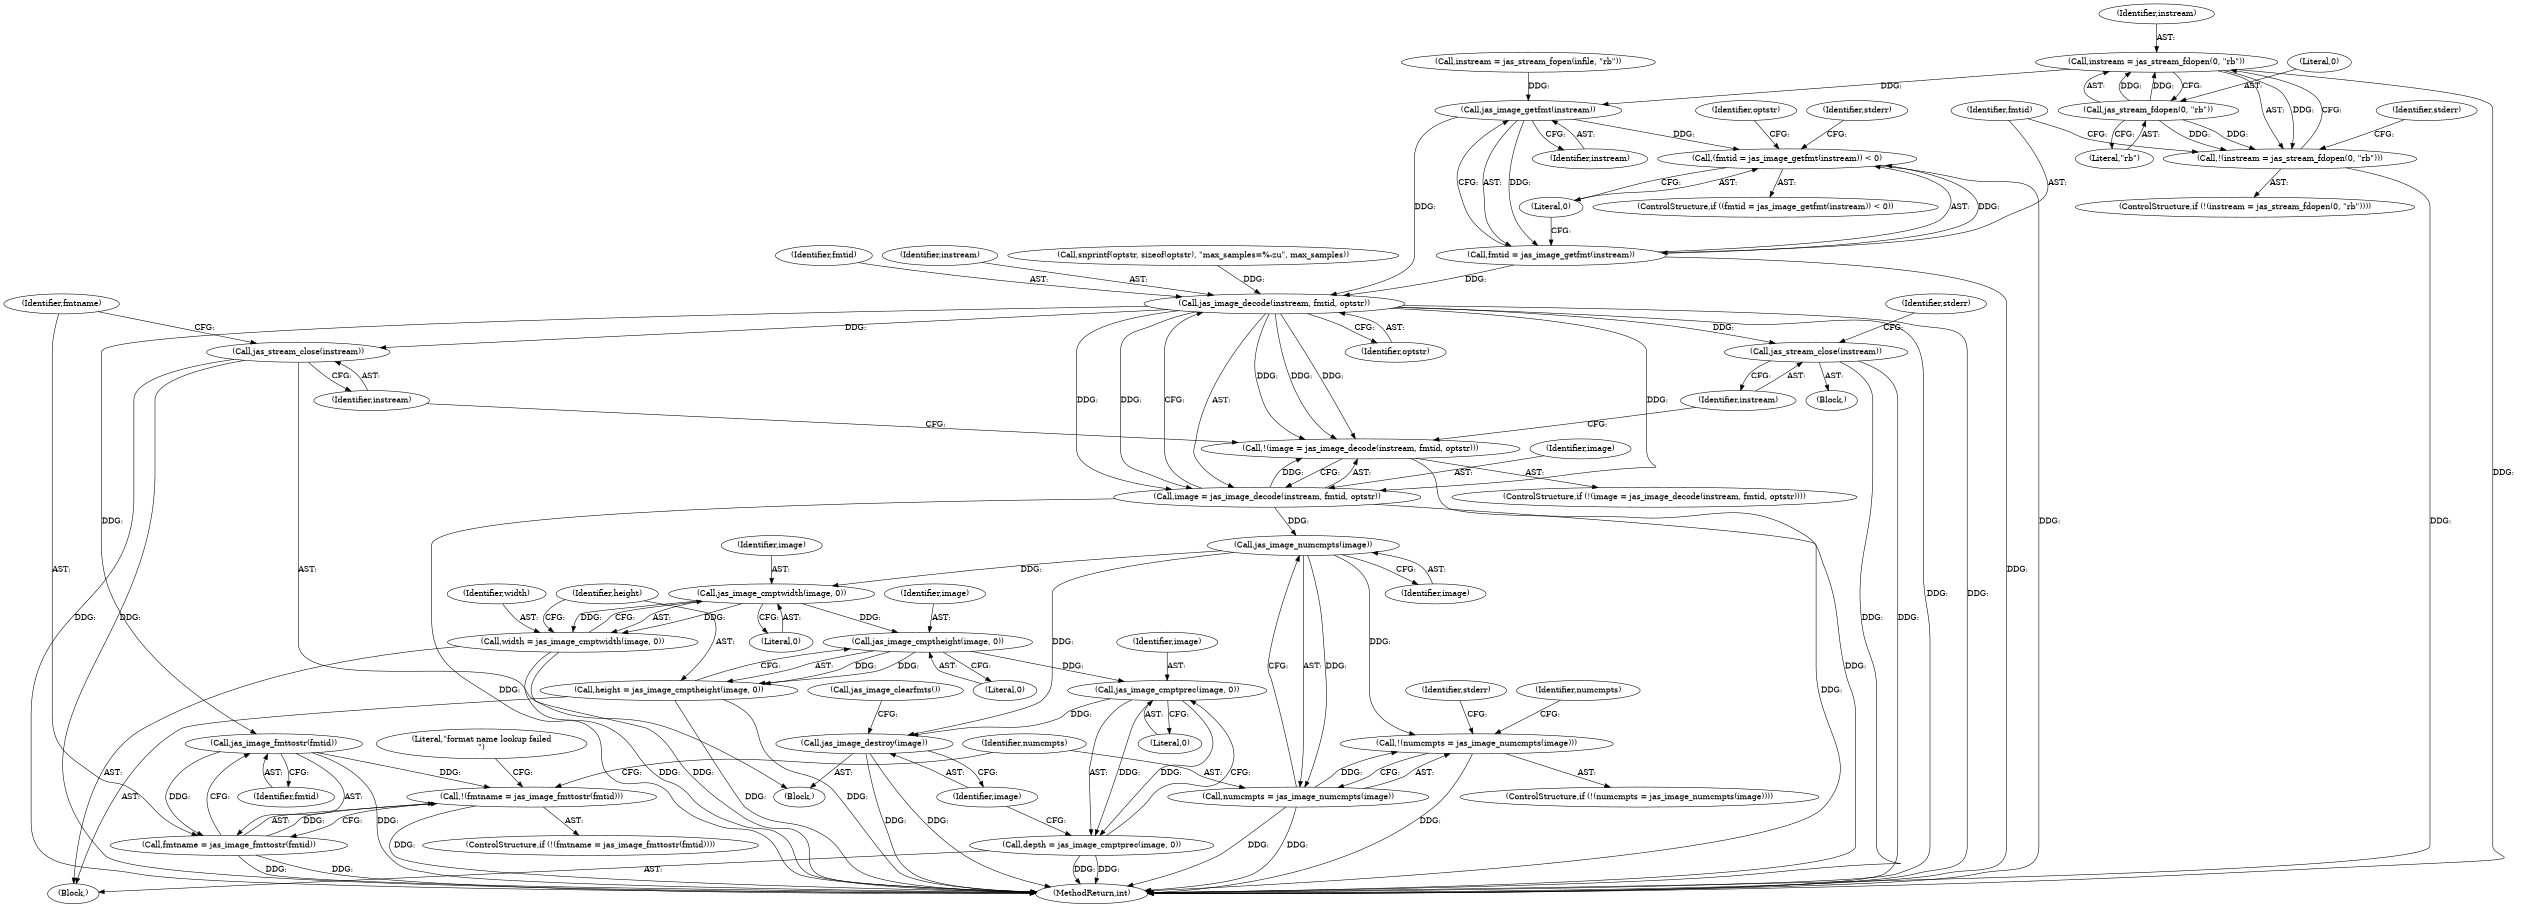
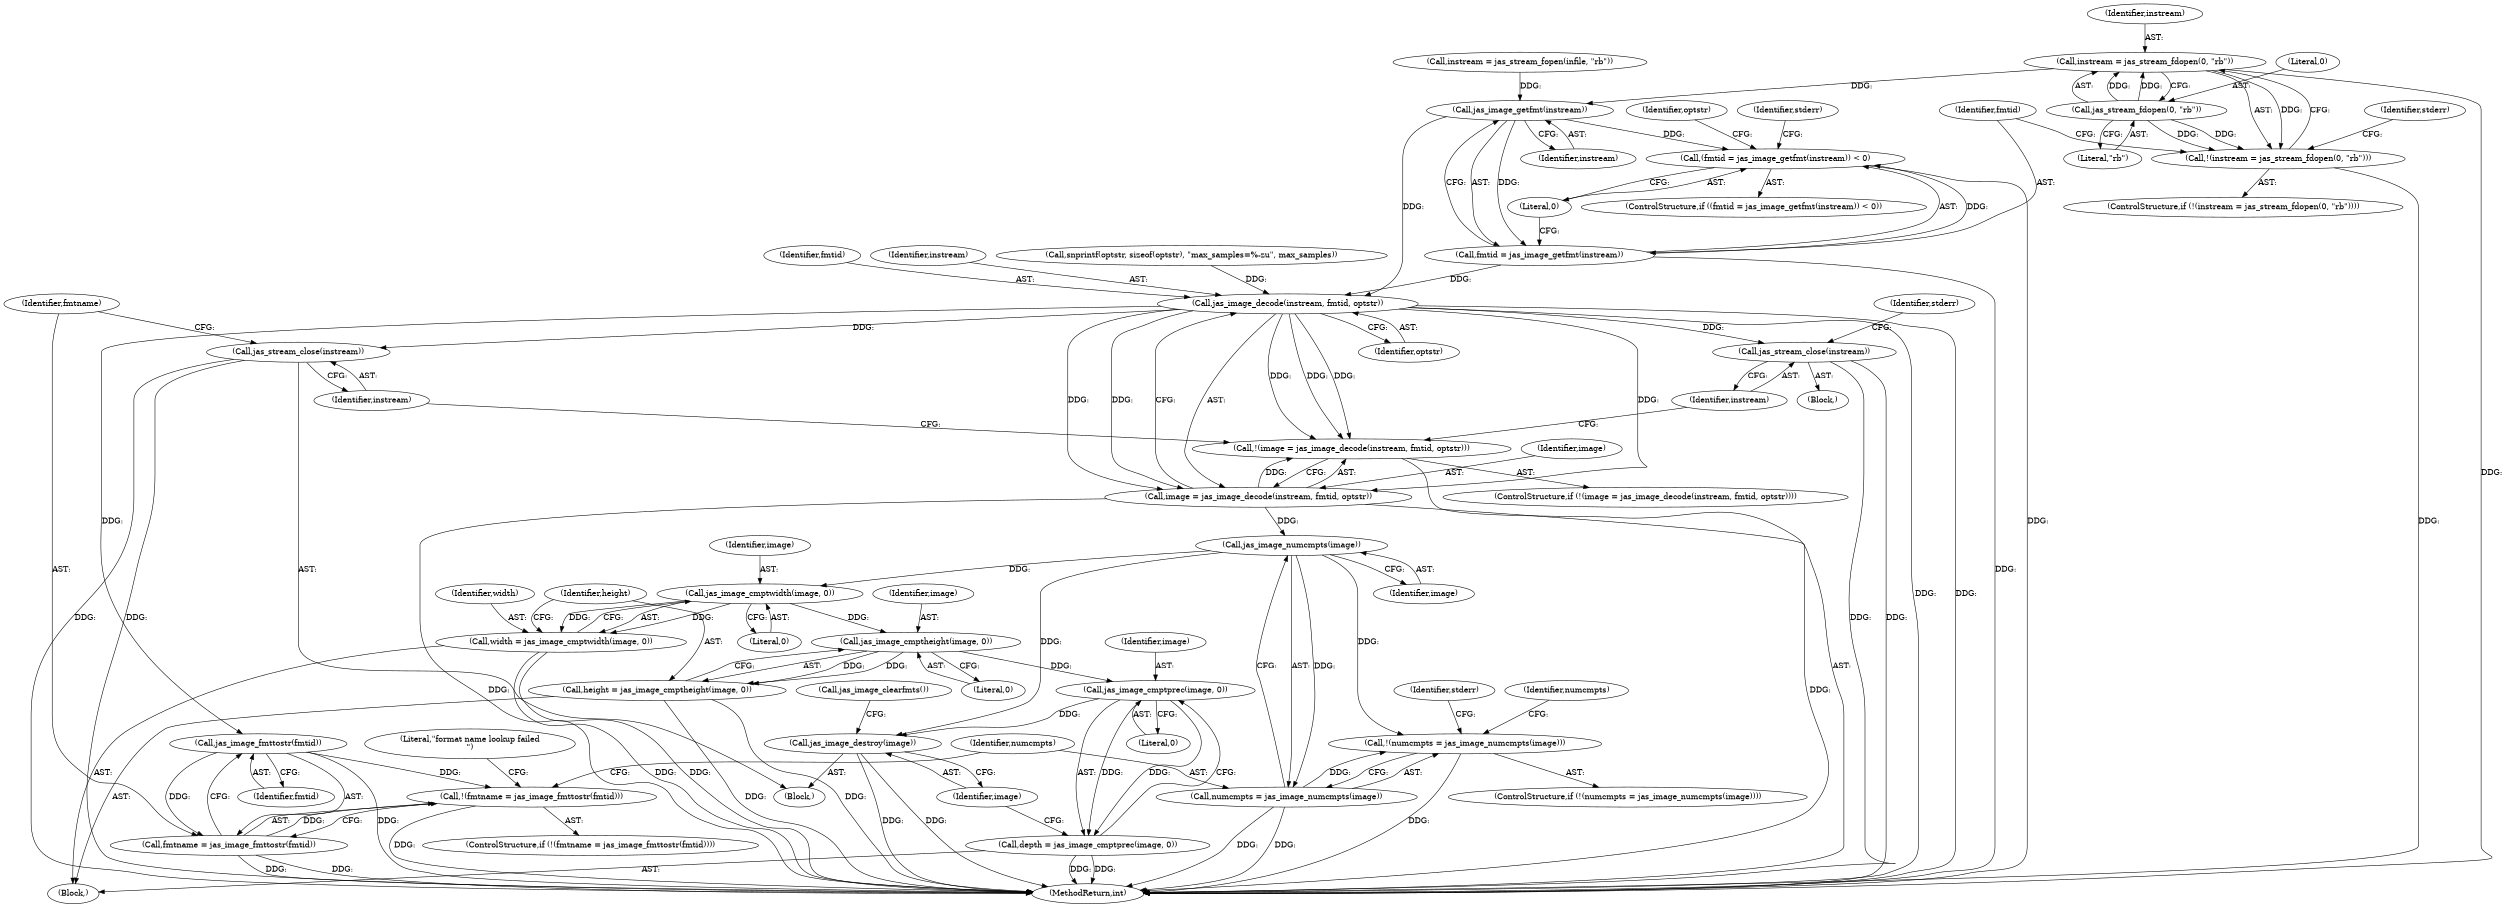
(1857, 666) -> (1843, 666)
